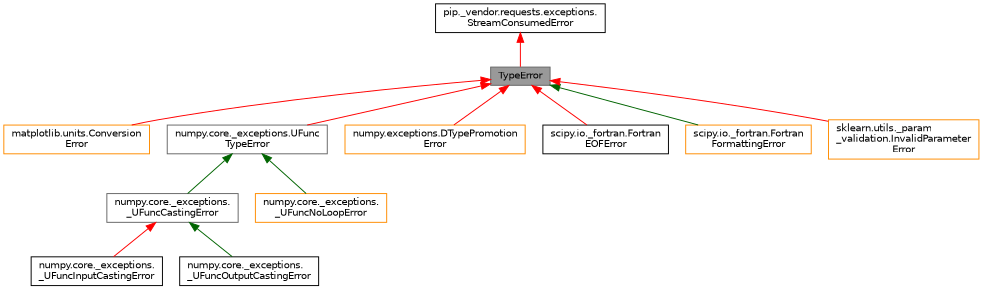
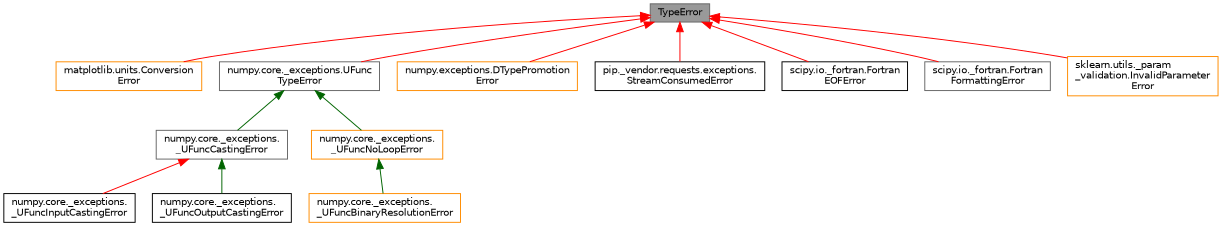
(520, 55) -> (680, 47)
(629, 106) -> (829, 39)
(748, 139) -> (988, 76)
none -> (385, 208)
